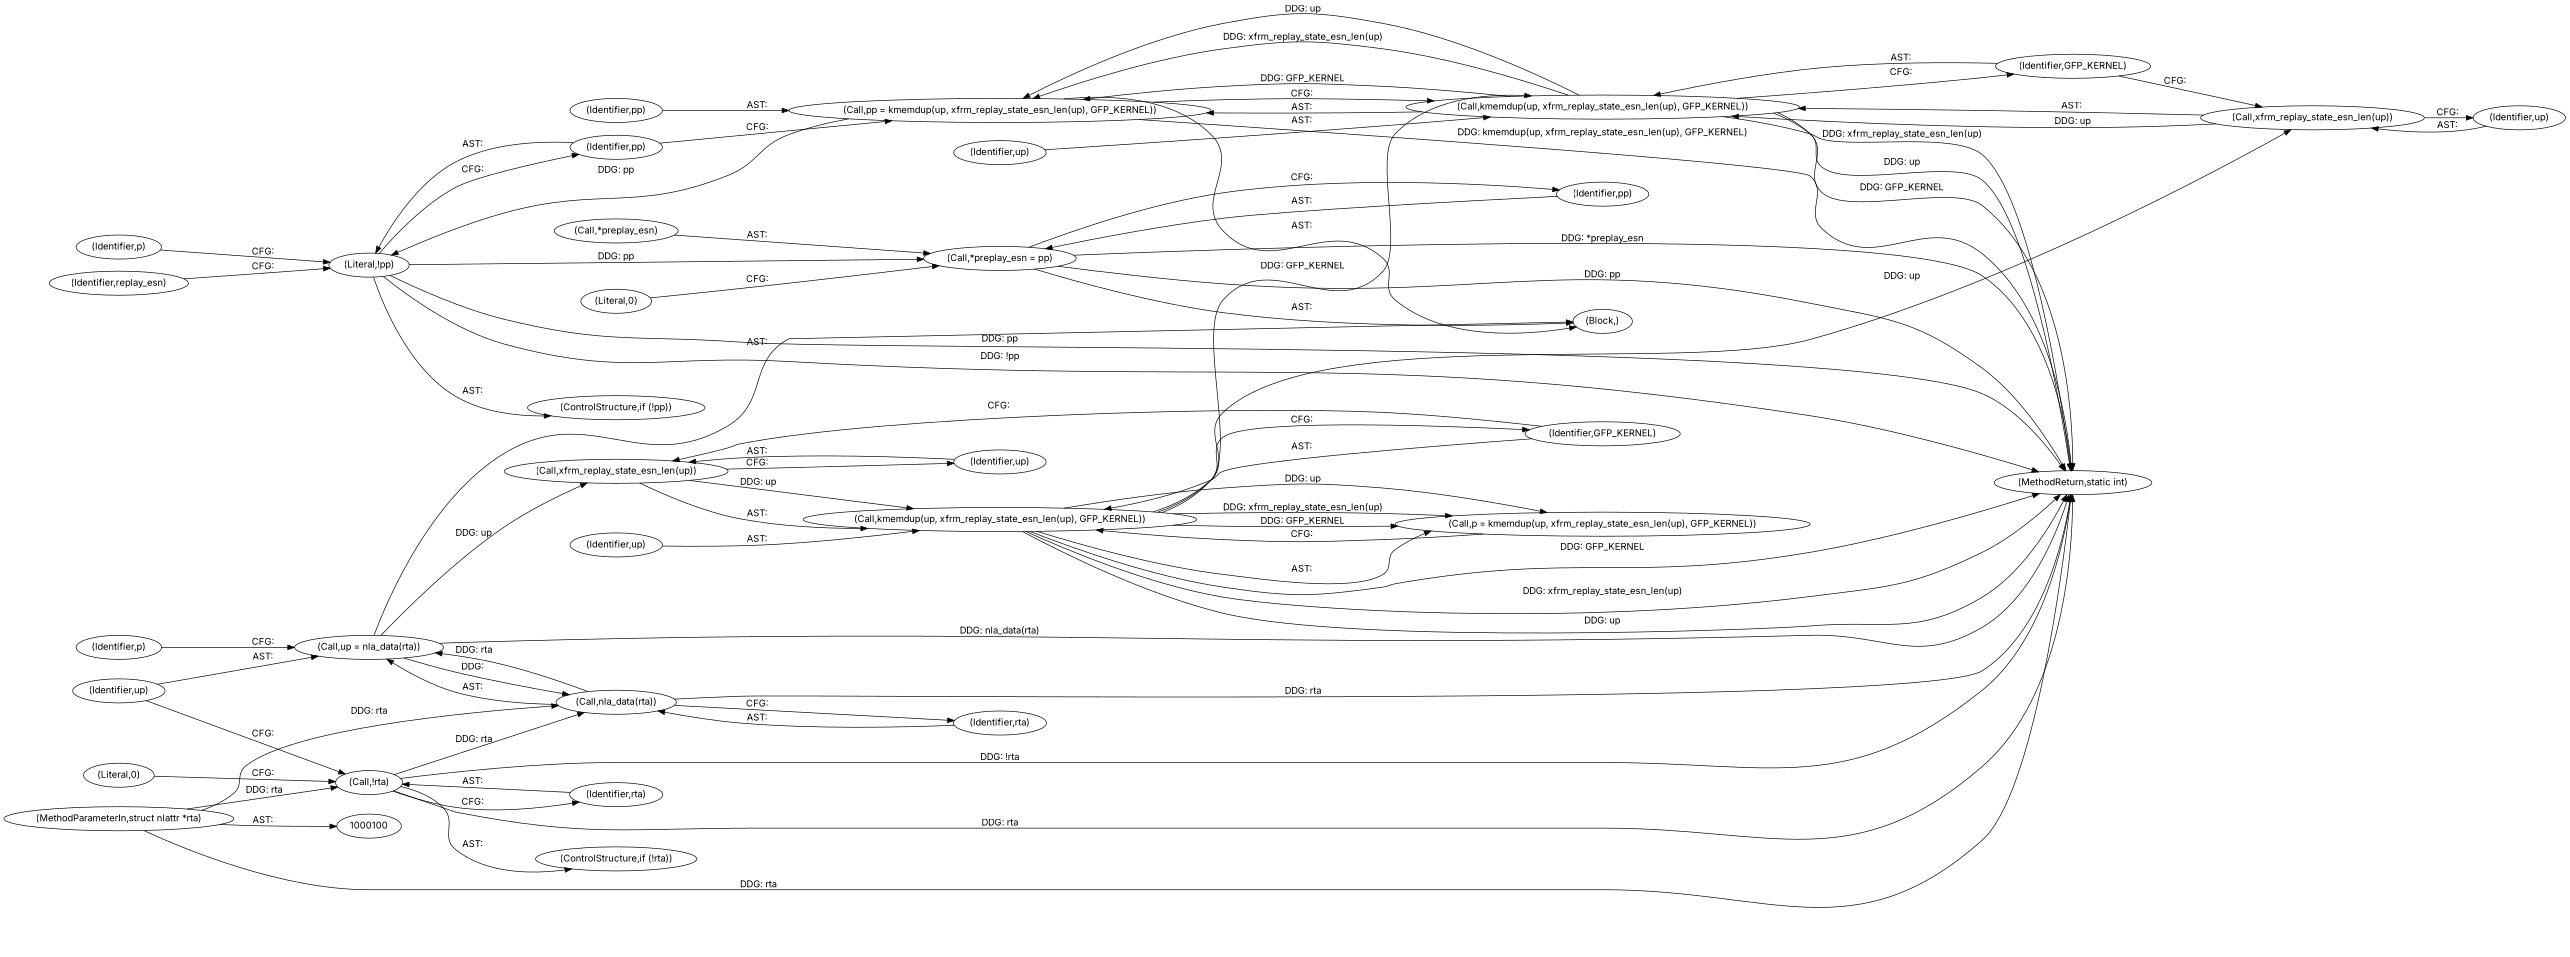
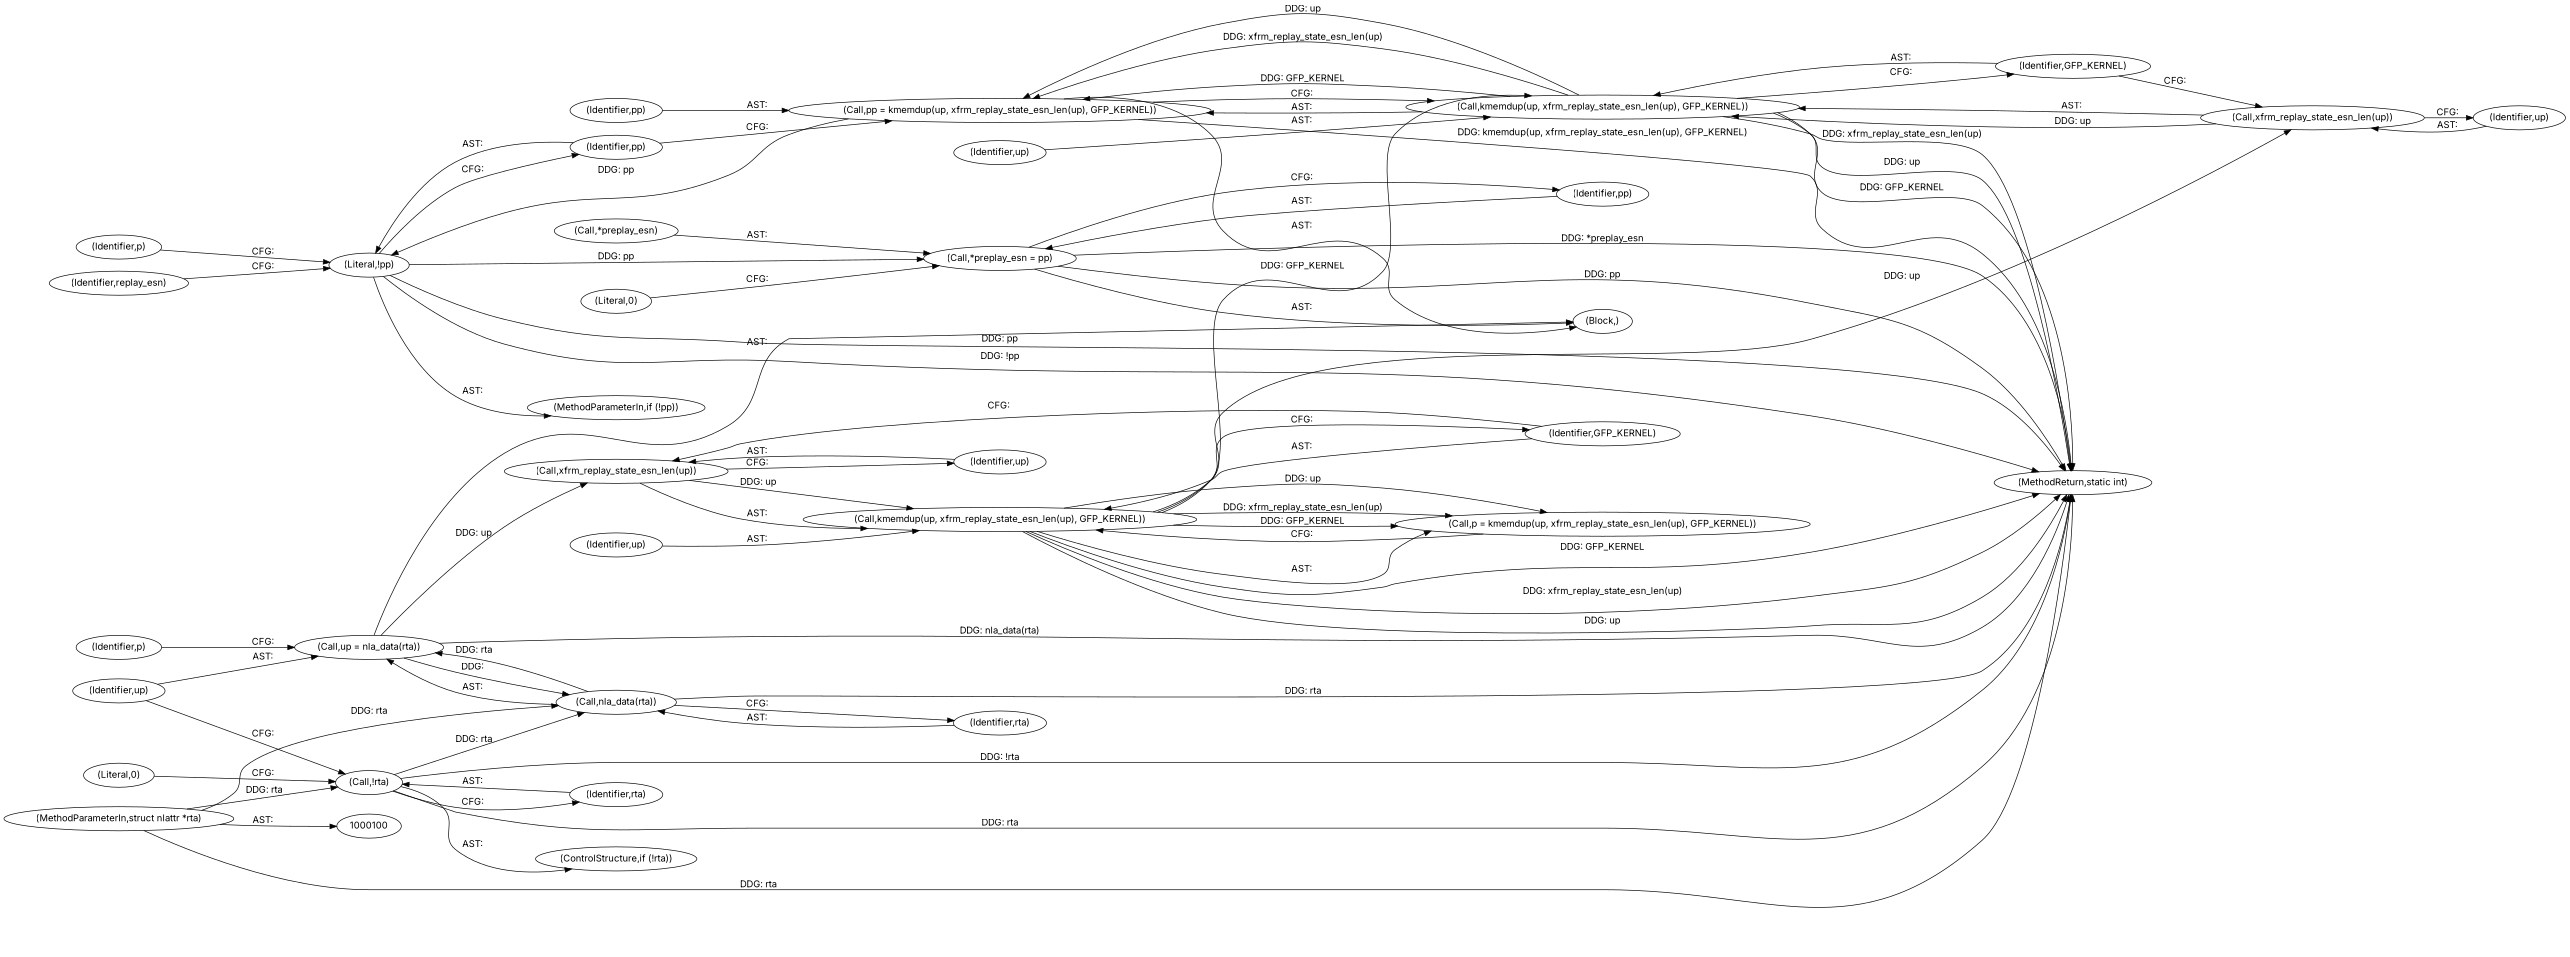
(616, 408) -> (616, 408)
